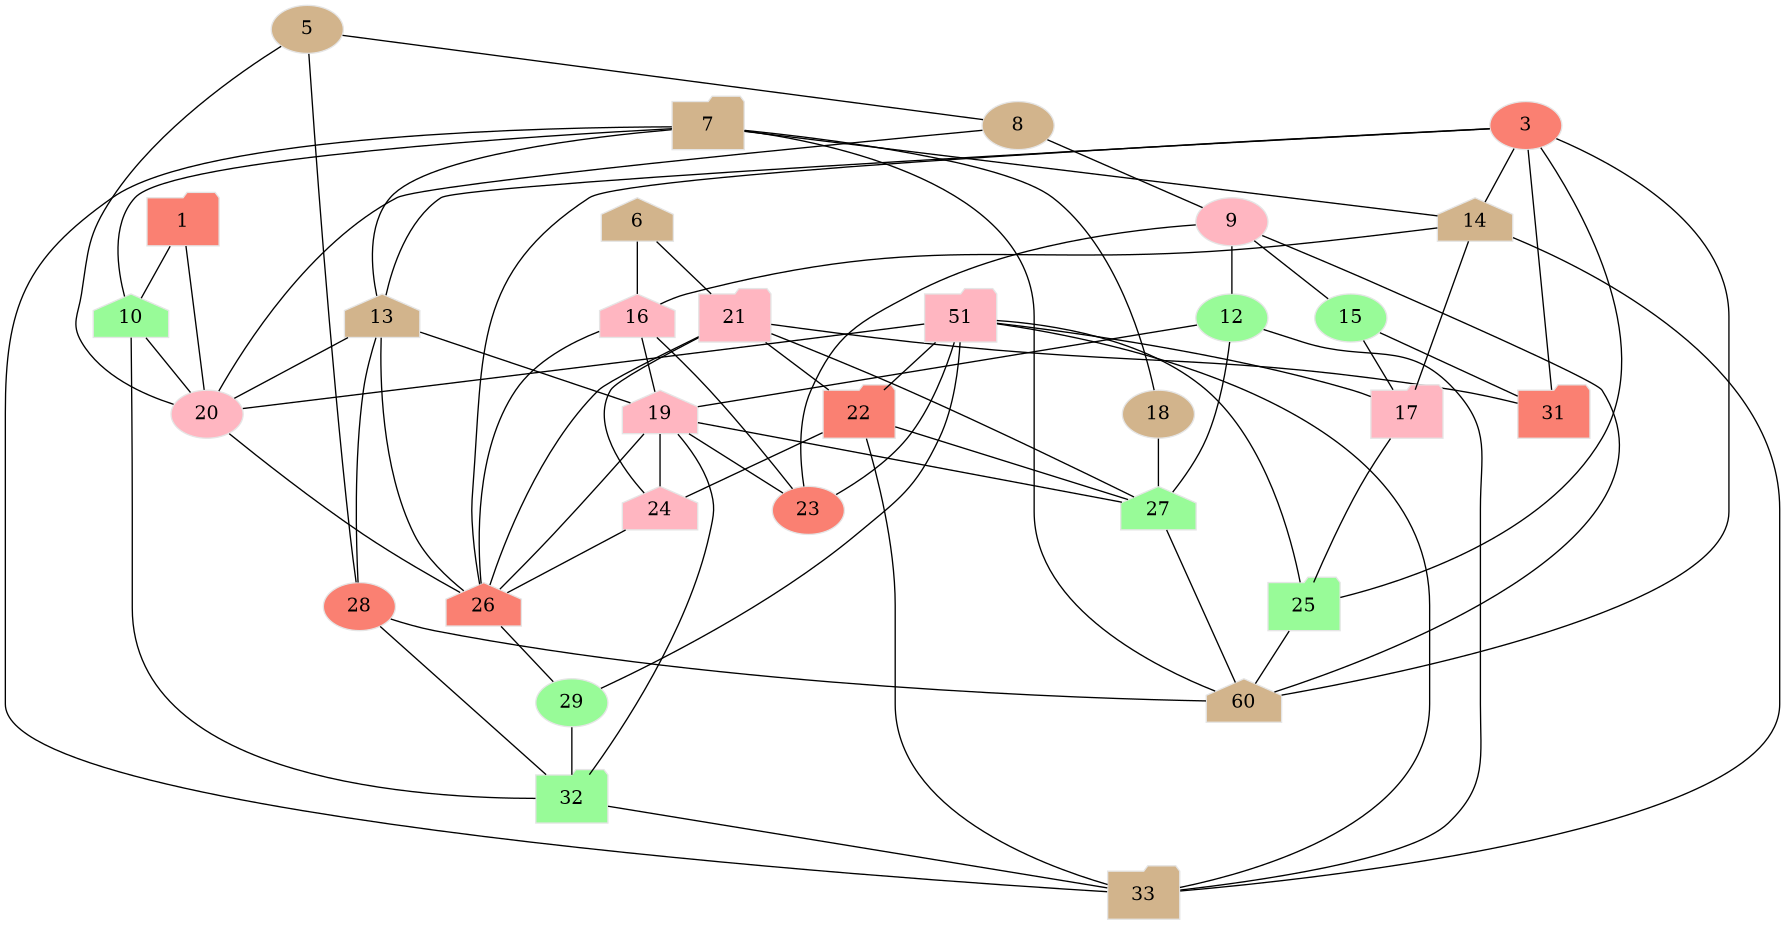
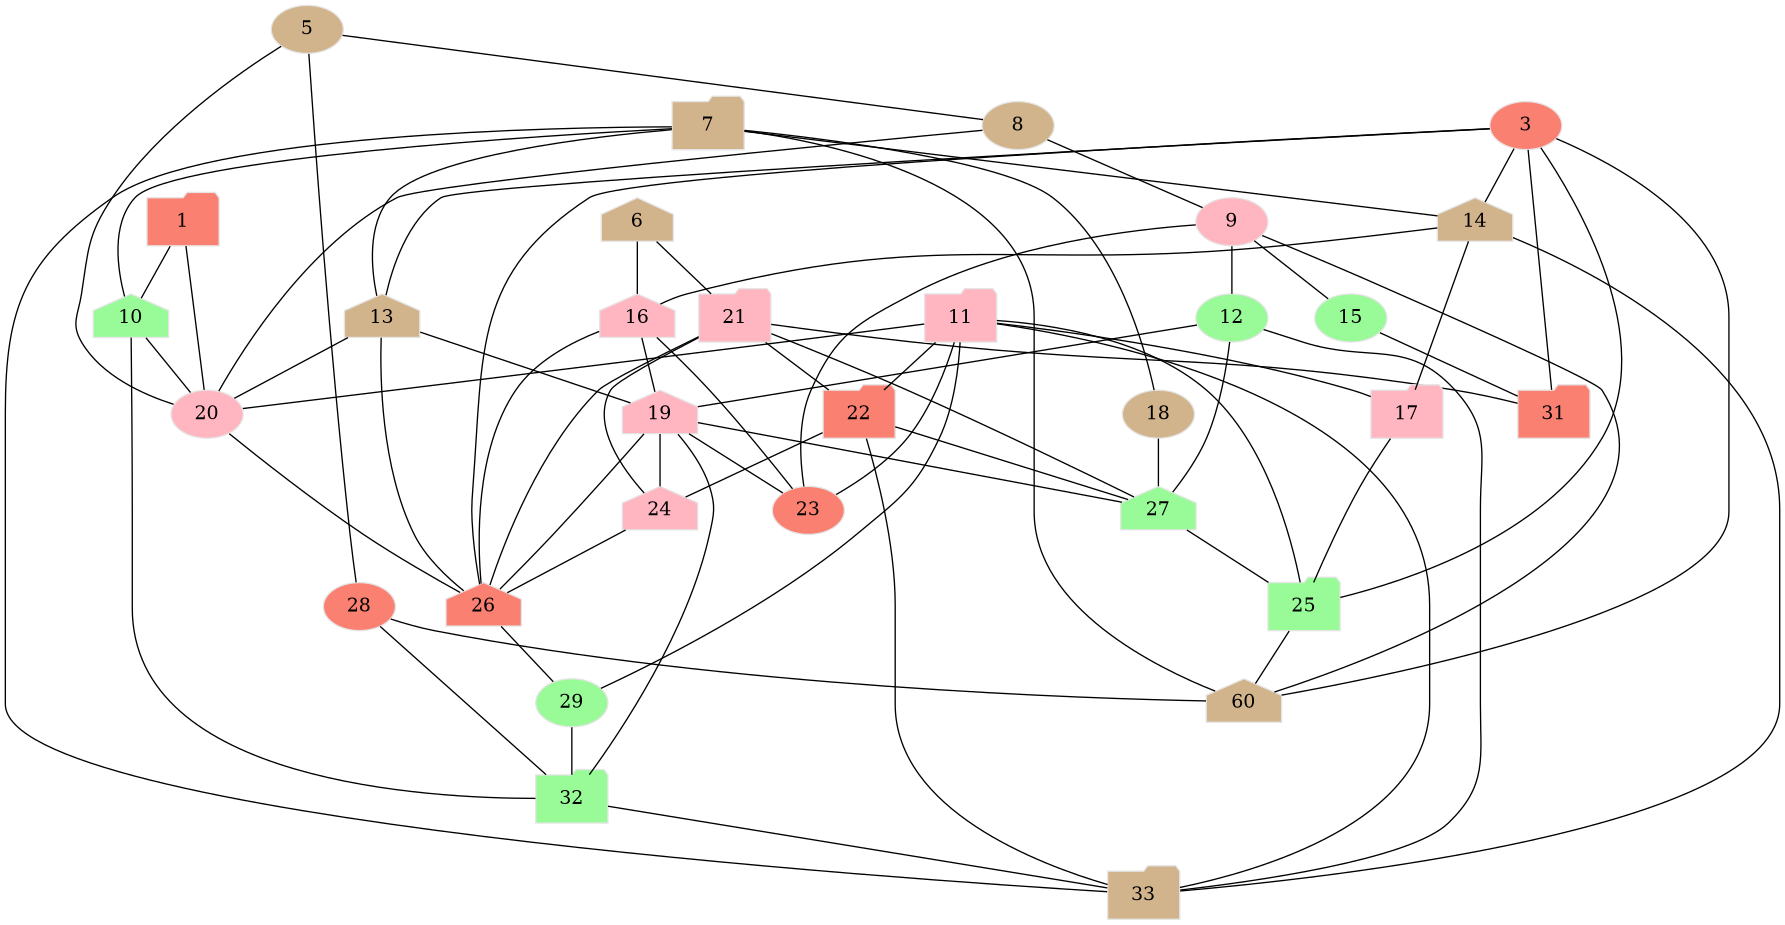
(961, 318) -> (961, 318)
(1378, 365) -> none
(358, 459) -> none
(1201, 606) -> (1228, 556)
